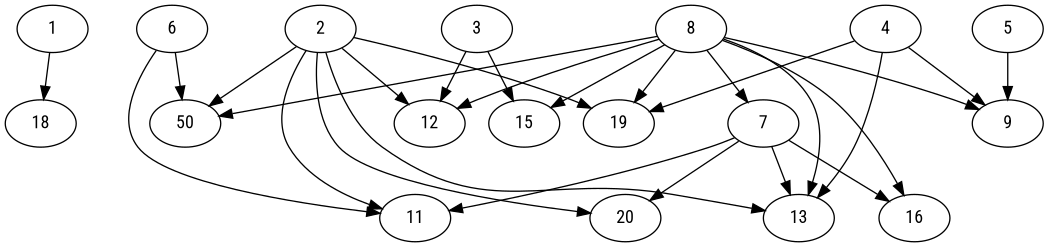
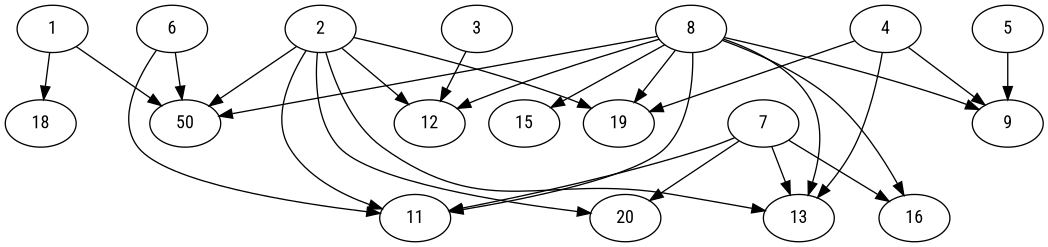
(498, 70) -> none
(723, 71) -> (658, 153)
none -> (113, 72)
